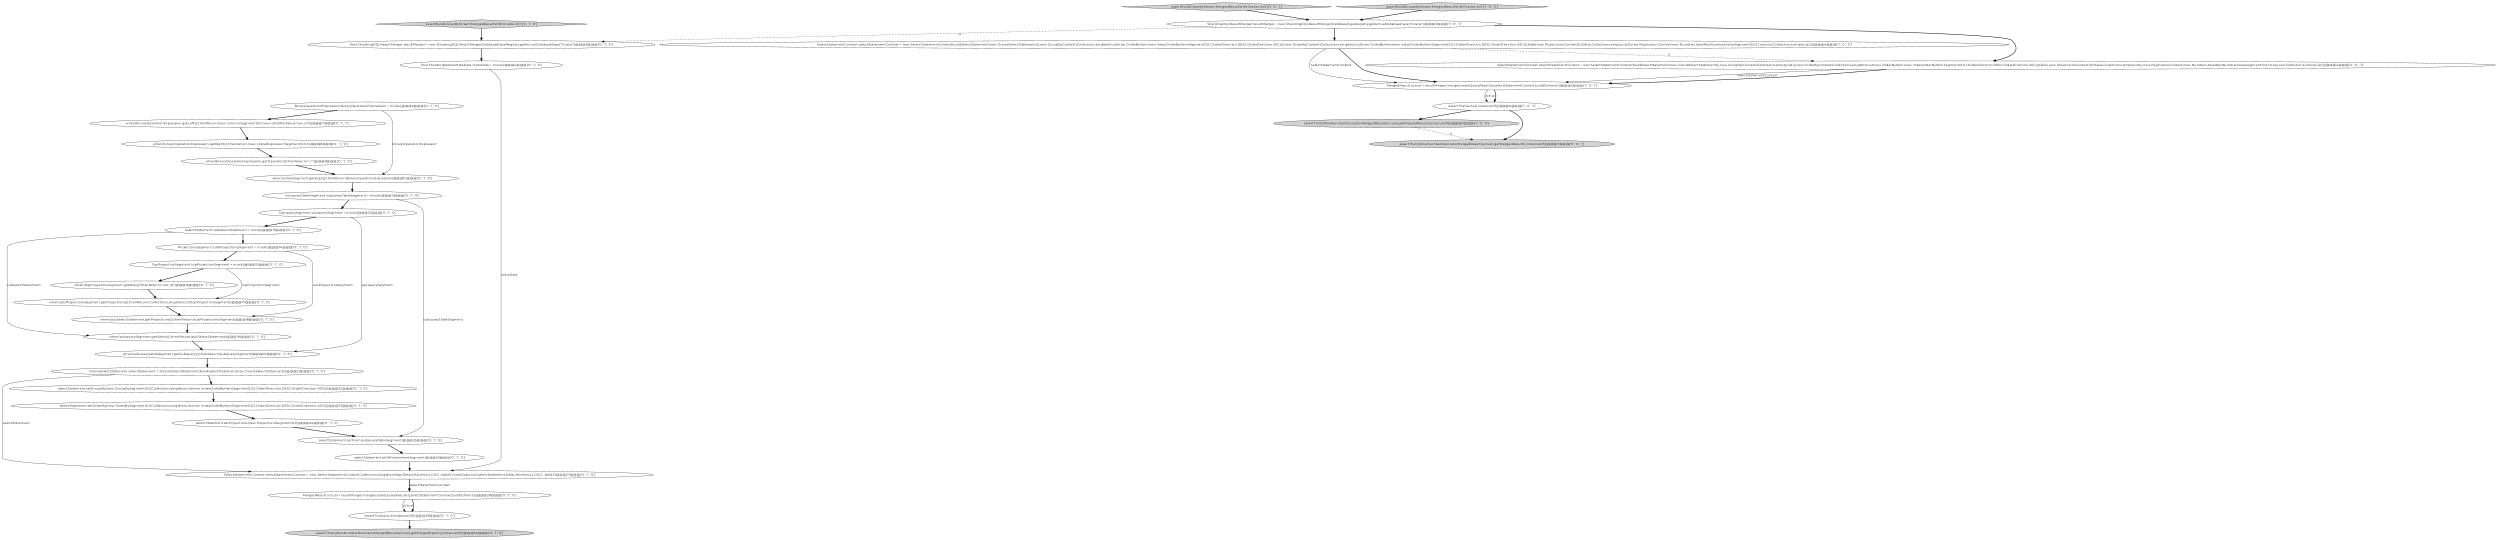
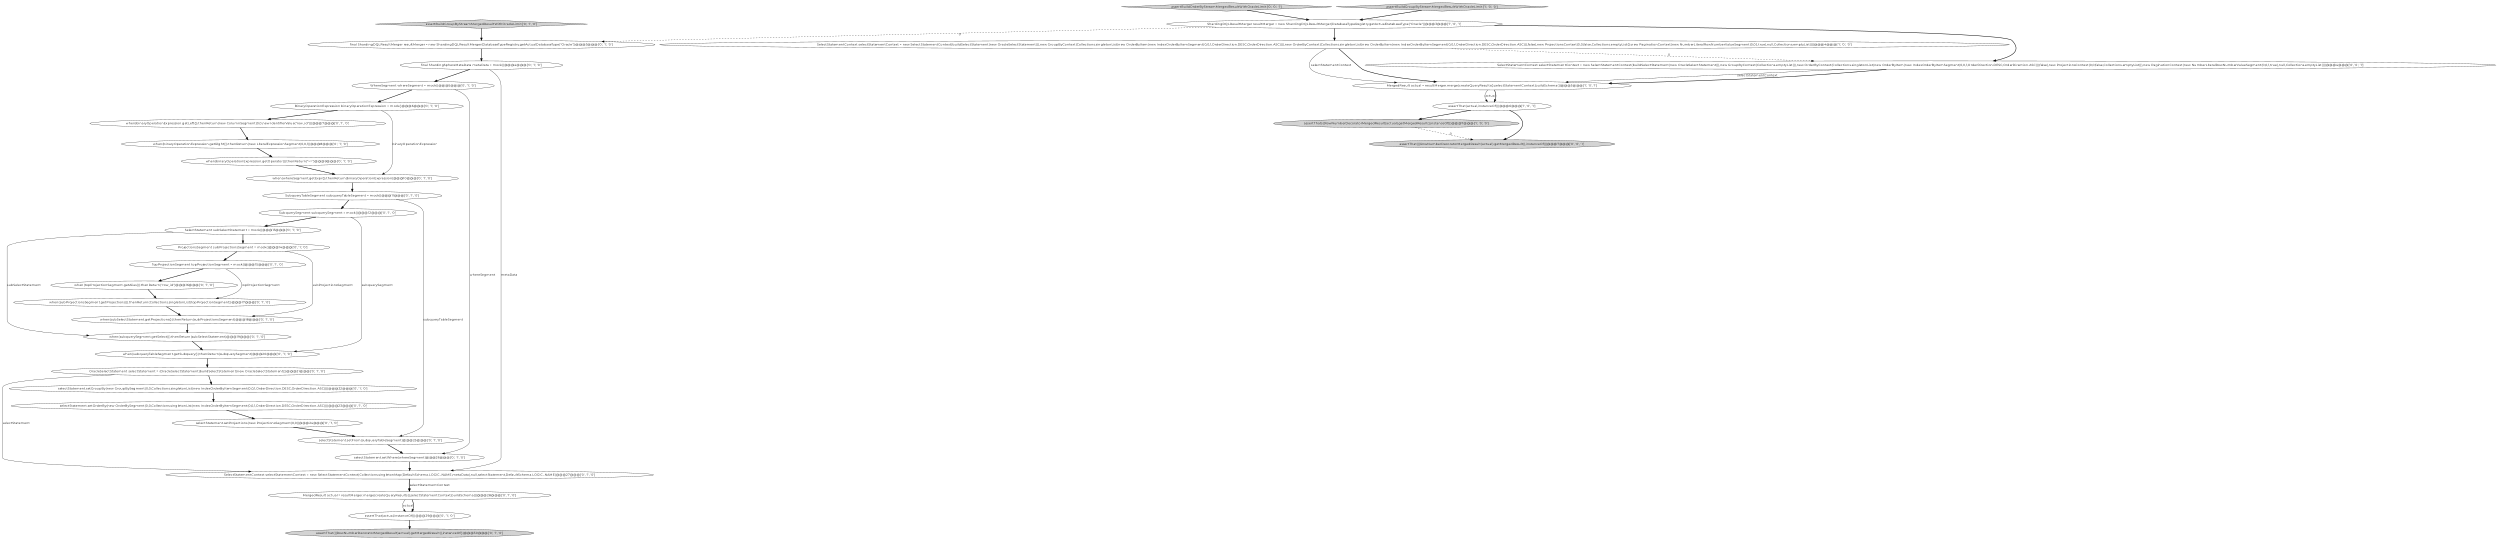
none -> (423, 86)
